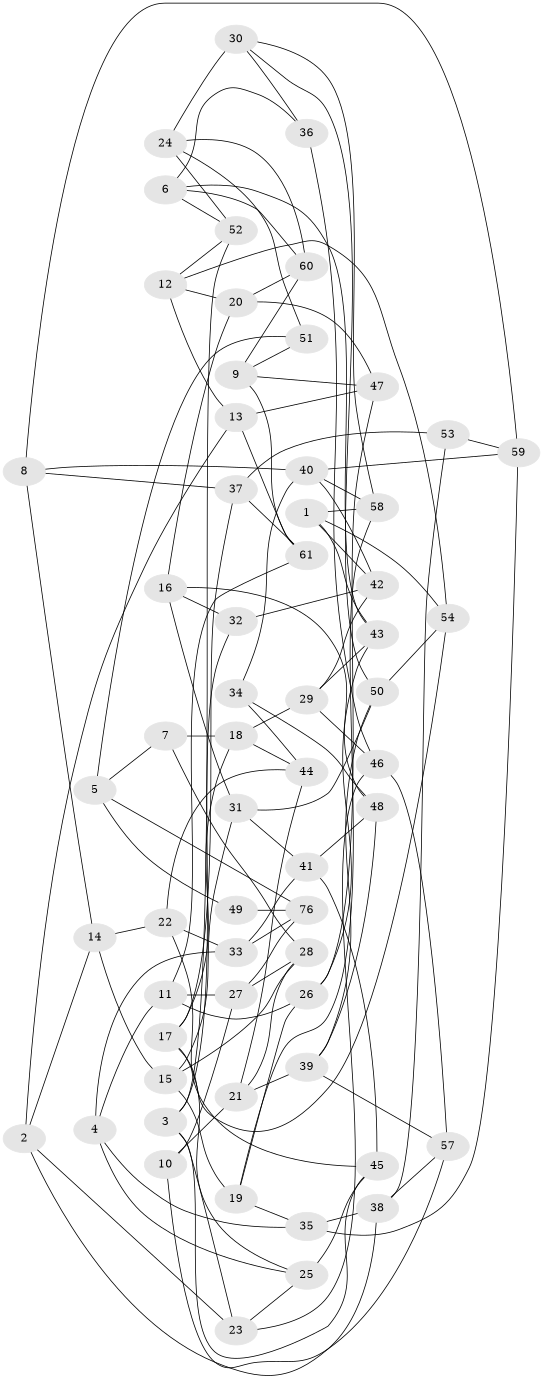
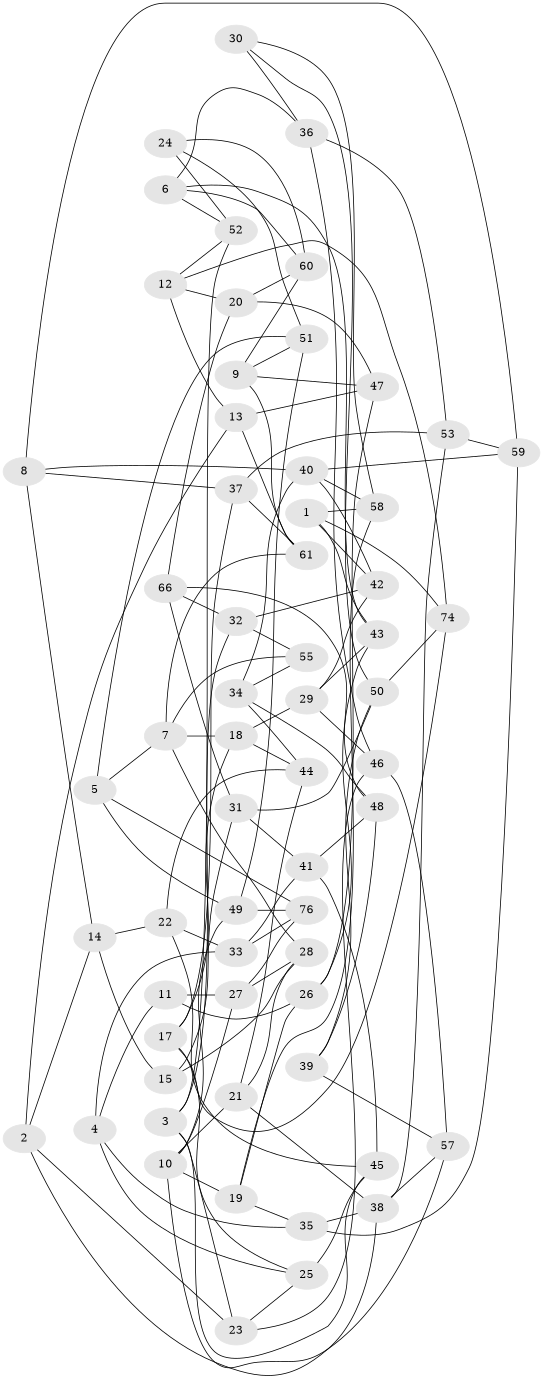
(198, 90) -> none
none -> (422, 259)
(166, 589) -> (166, 589)
(448, 618) -> (448, 618)
none -> (274, 625)
none -> (307, 658)
(191, 749) -> (190, 608)
none -> (203, 1068)
(275, 1081) -> (307, 1153)
(203, 1144) -> (205, 1184)
